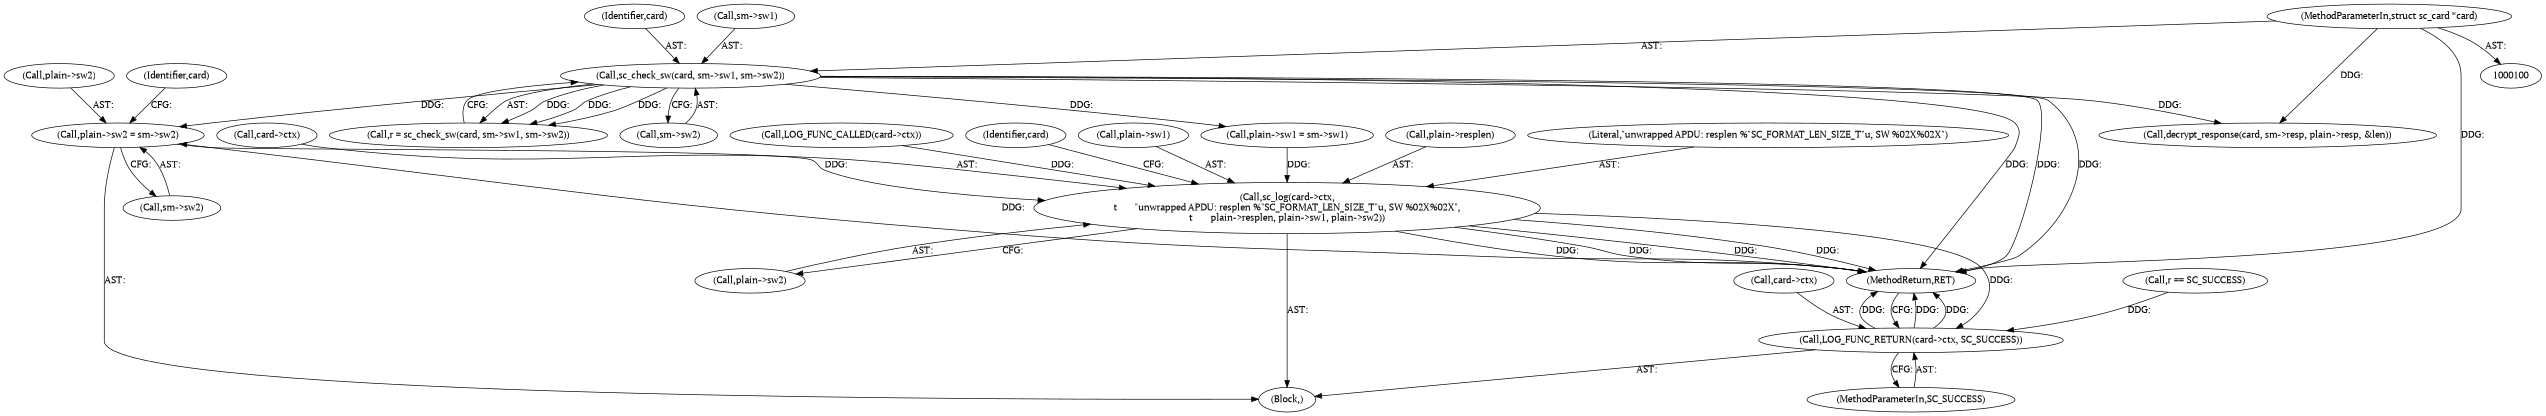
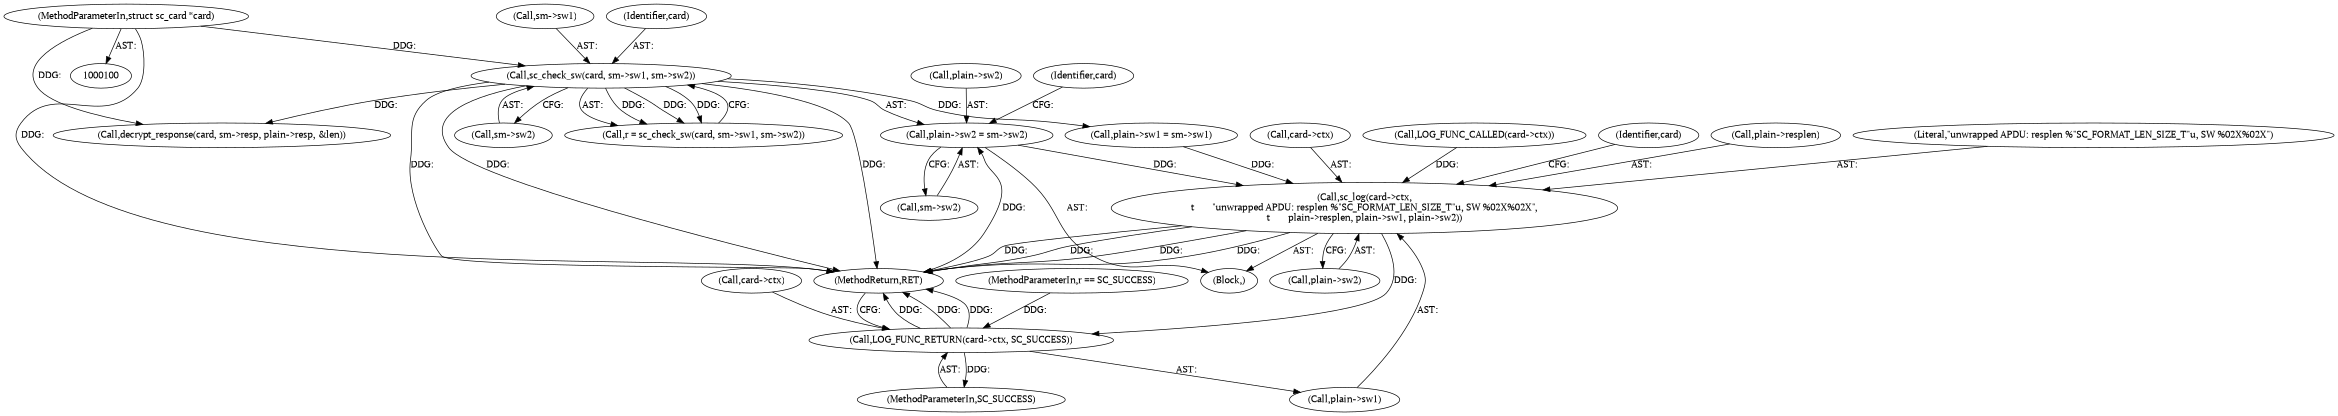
(1653, 46) -> (406, 46)
(434, 106) -> (897, 106)
(2195, 281) -> (1072, 281)
(1904, 370) -> (980, 370)
(1568, 373) -> (1162, 371)
